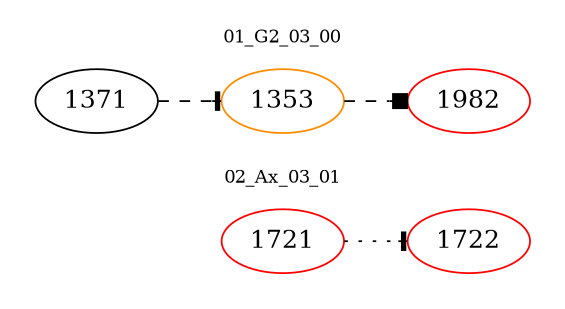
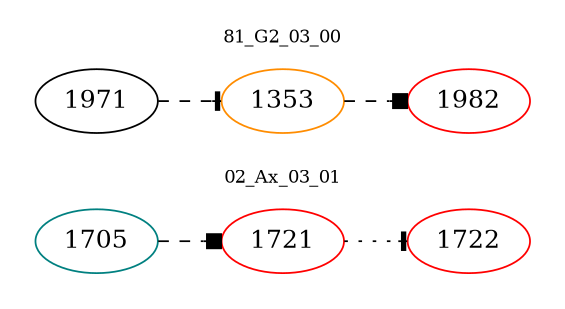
(283, 38) -> (283, 38)
(97, 101) -> (97, 101)
none -> (97, 241)
